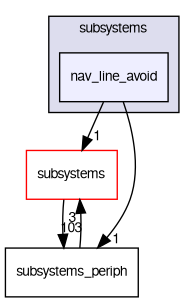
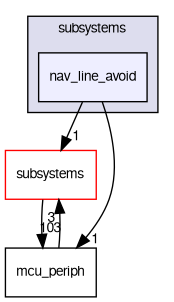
(72, 272) -> (51, 272)
